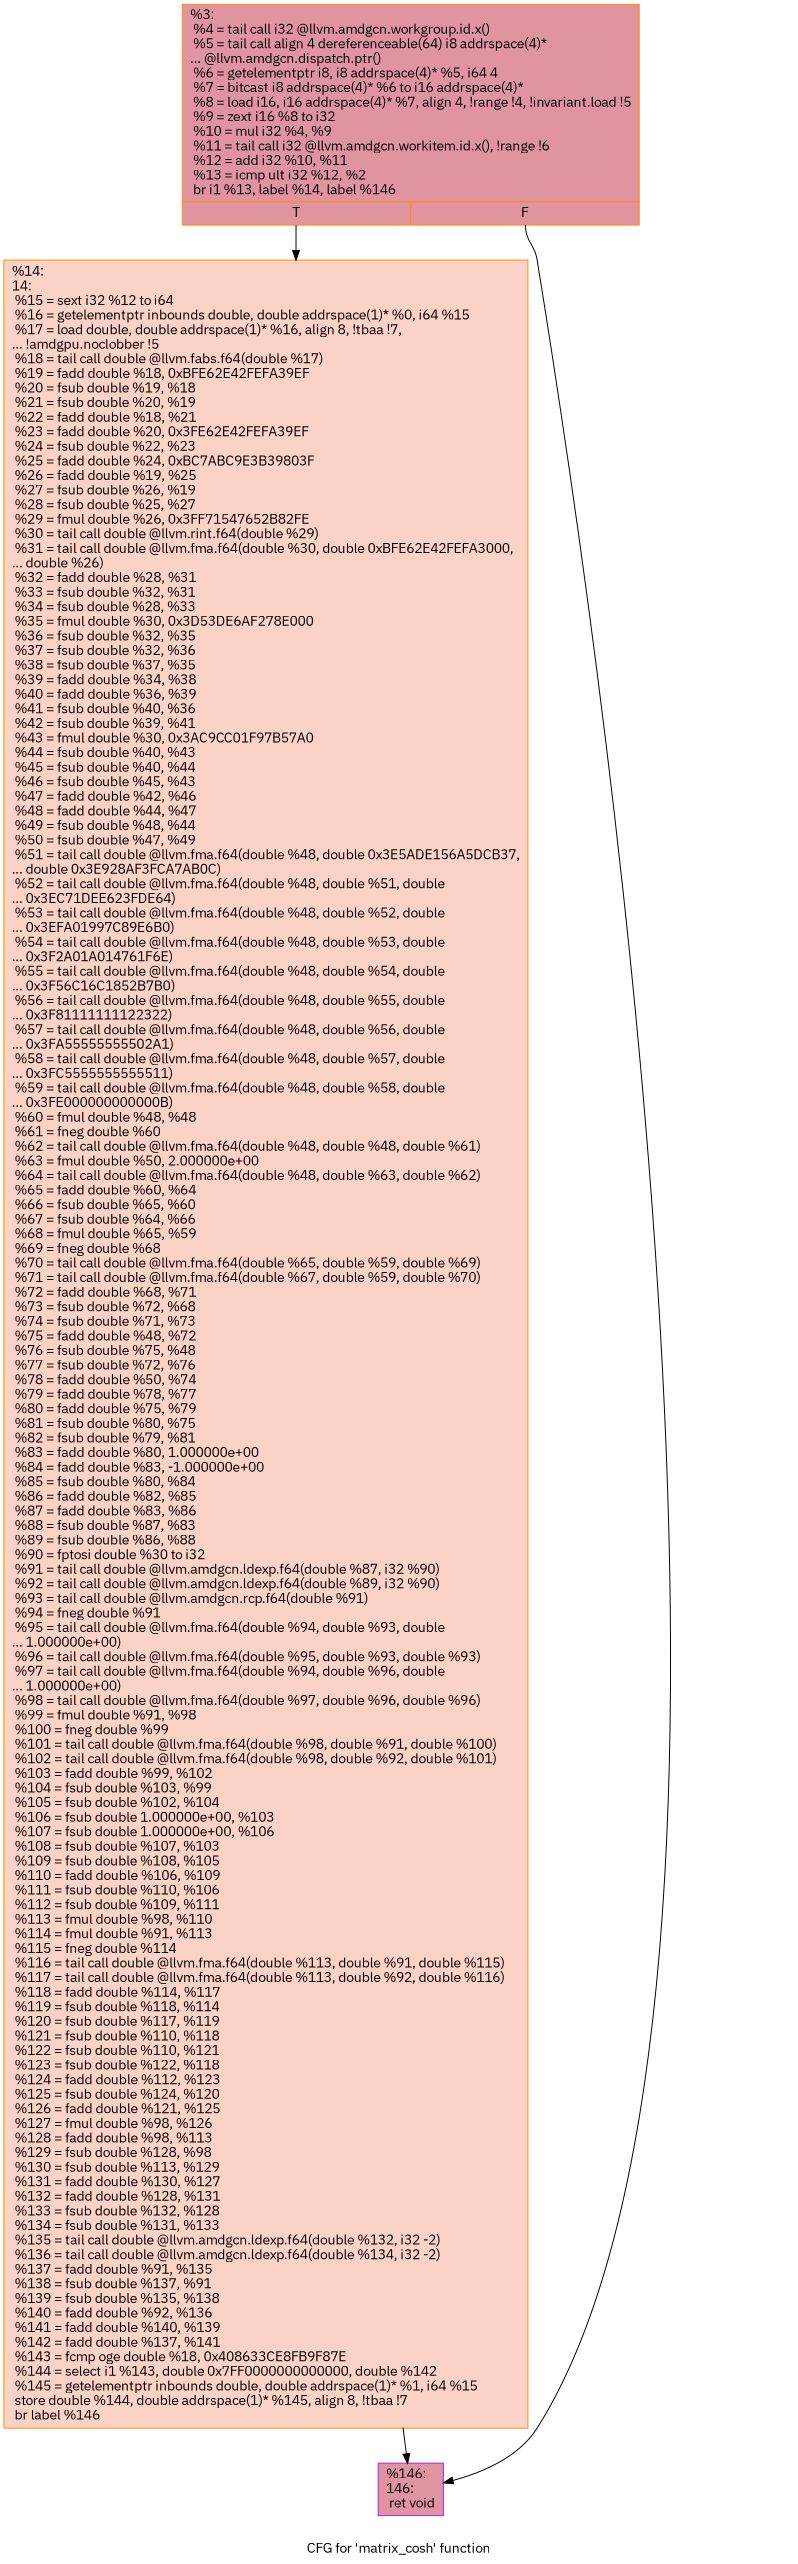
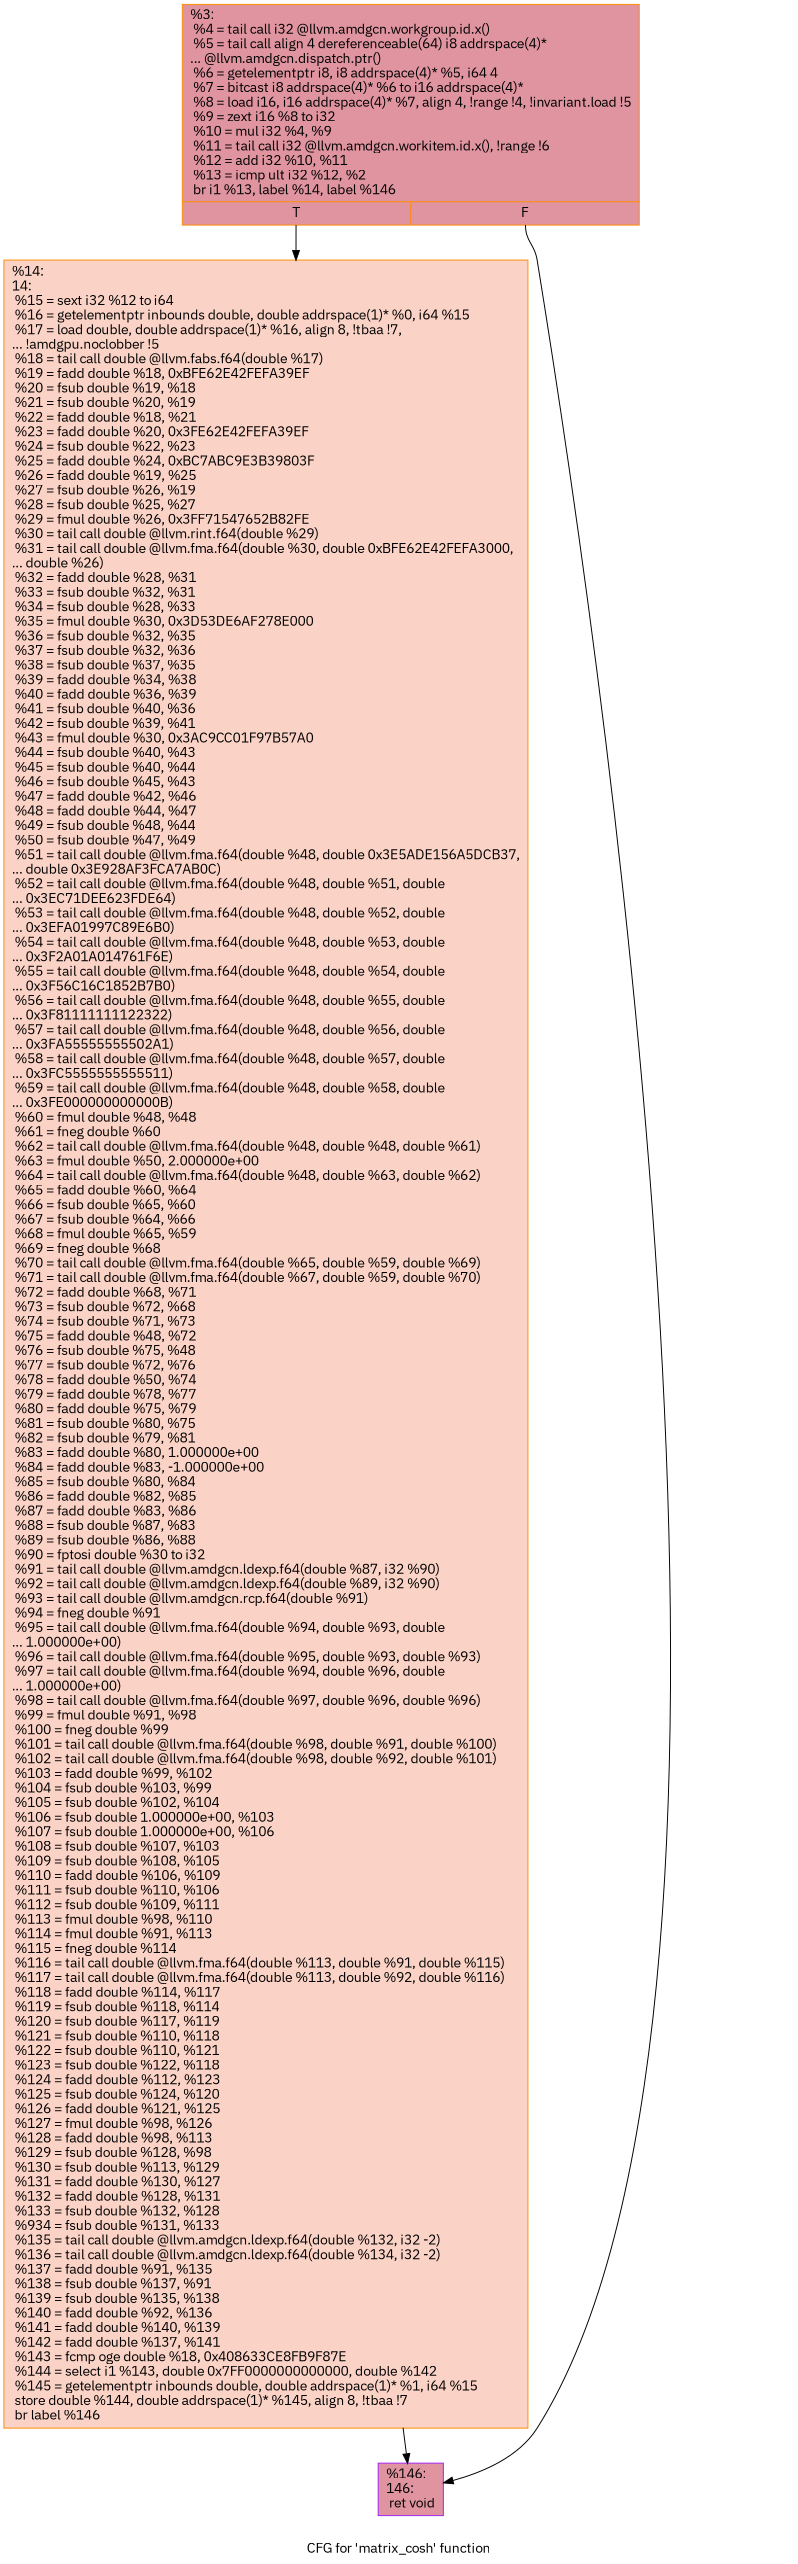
(116, 2226) -> (116, 2226)
